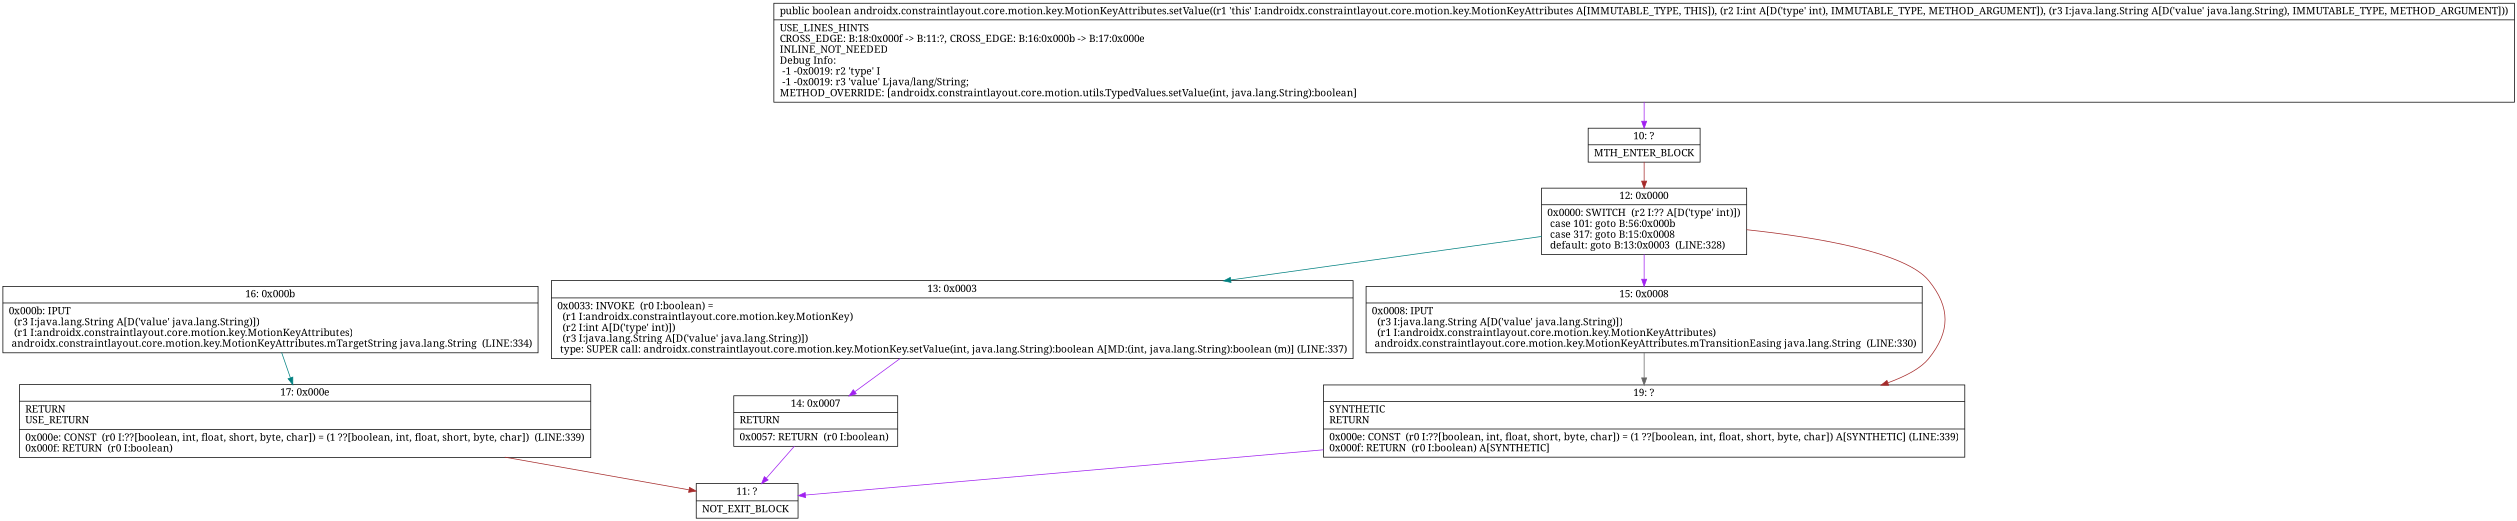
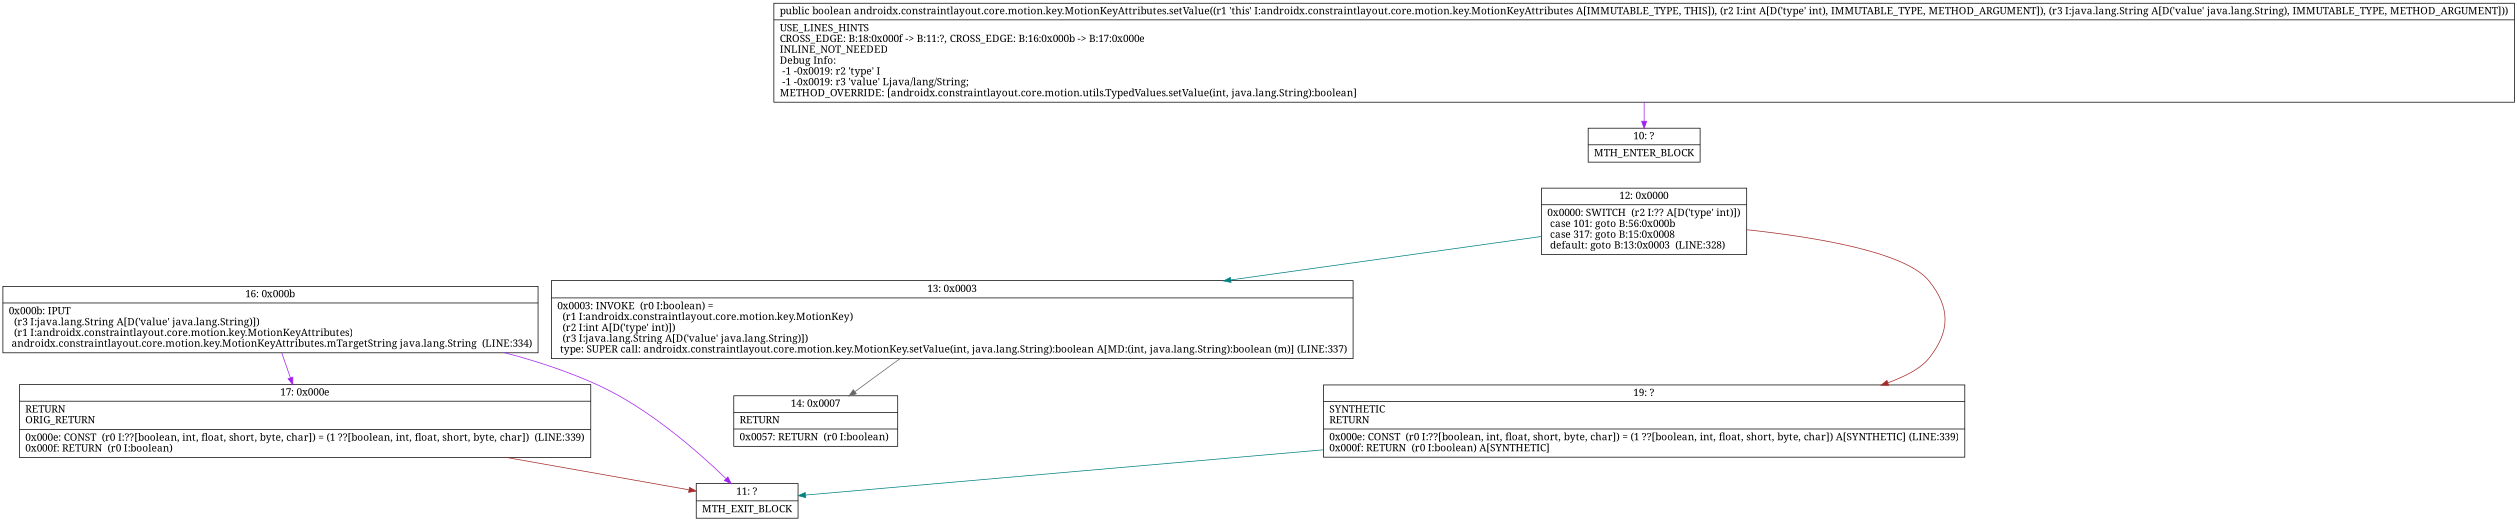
(1644, 171) -> none
(637, 306) -> (637, 306)
(1644, 320) -> none
(286, 365) -> (286, 365)
(878, 375) -> (878, 375)
(57, 420) -> (60, 420)
(780, 462) -> (624, 399)
(1064, 472) -> (1064, 472)
(746, 509) -> (747, 509)
